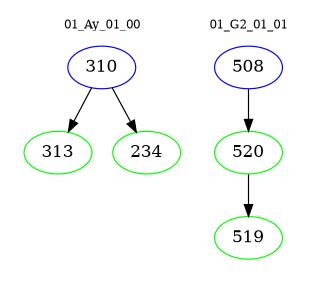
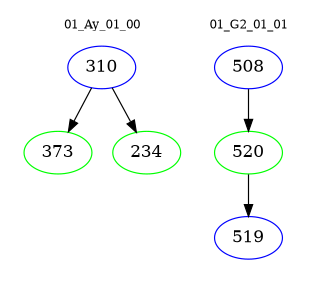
(58, 153) -> (58, 153)
(248, 238) -> (248, 238)
